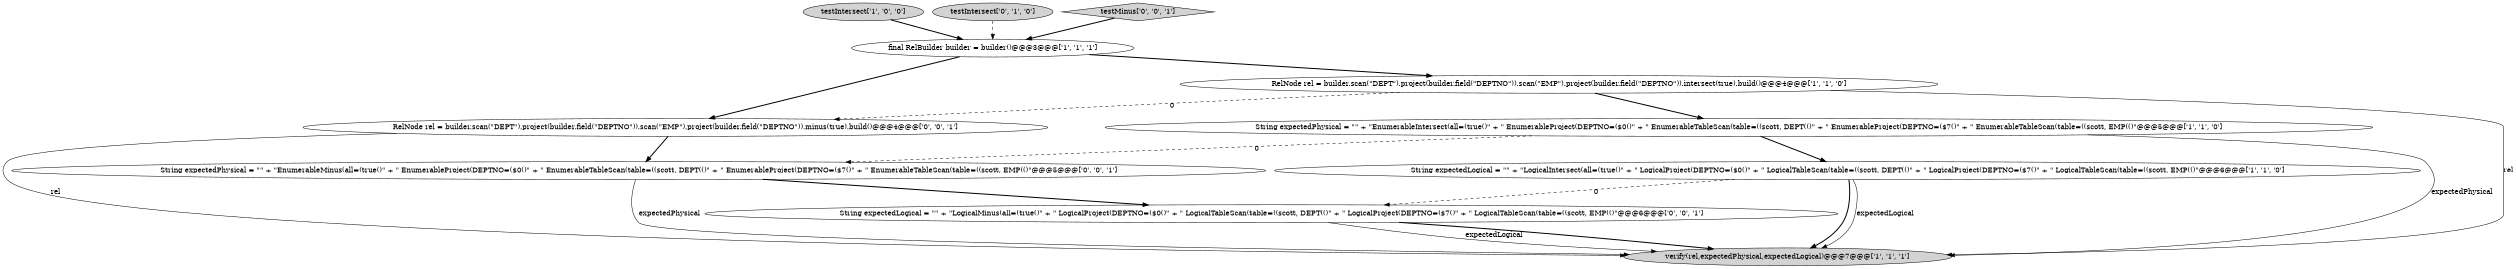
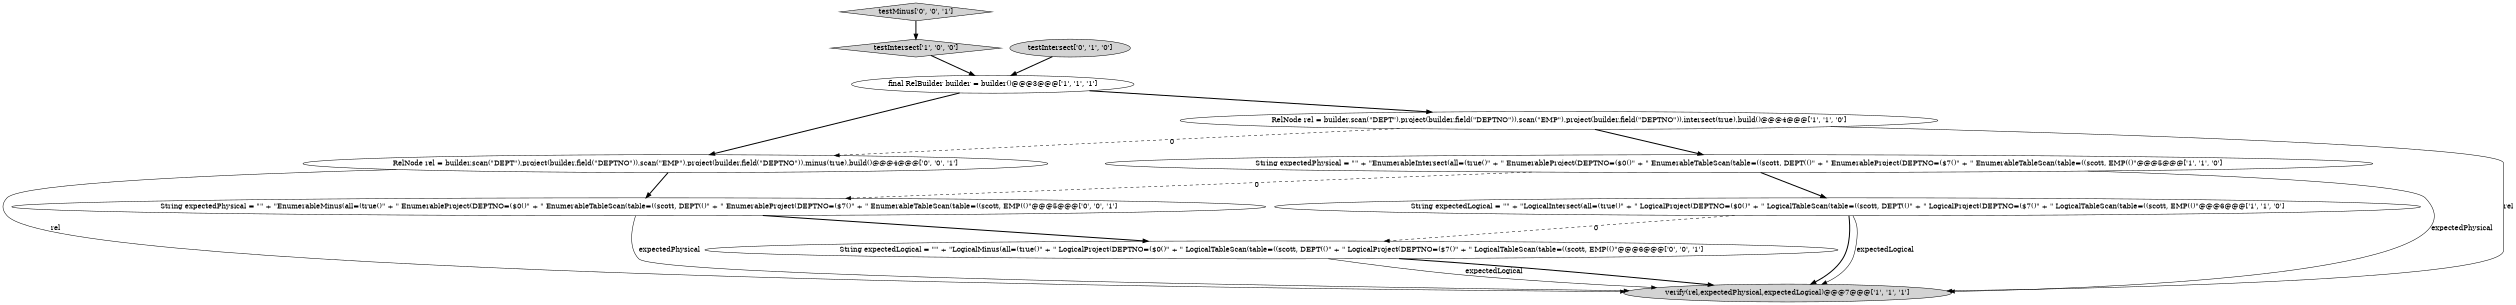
(863, 12) -> (916, 48)
(993, 28) -> (1034, 65)
(1073, 28) -> (916, 28)
